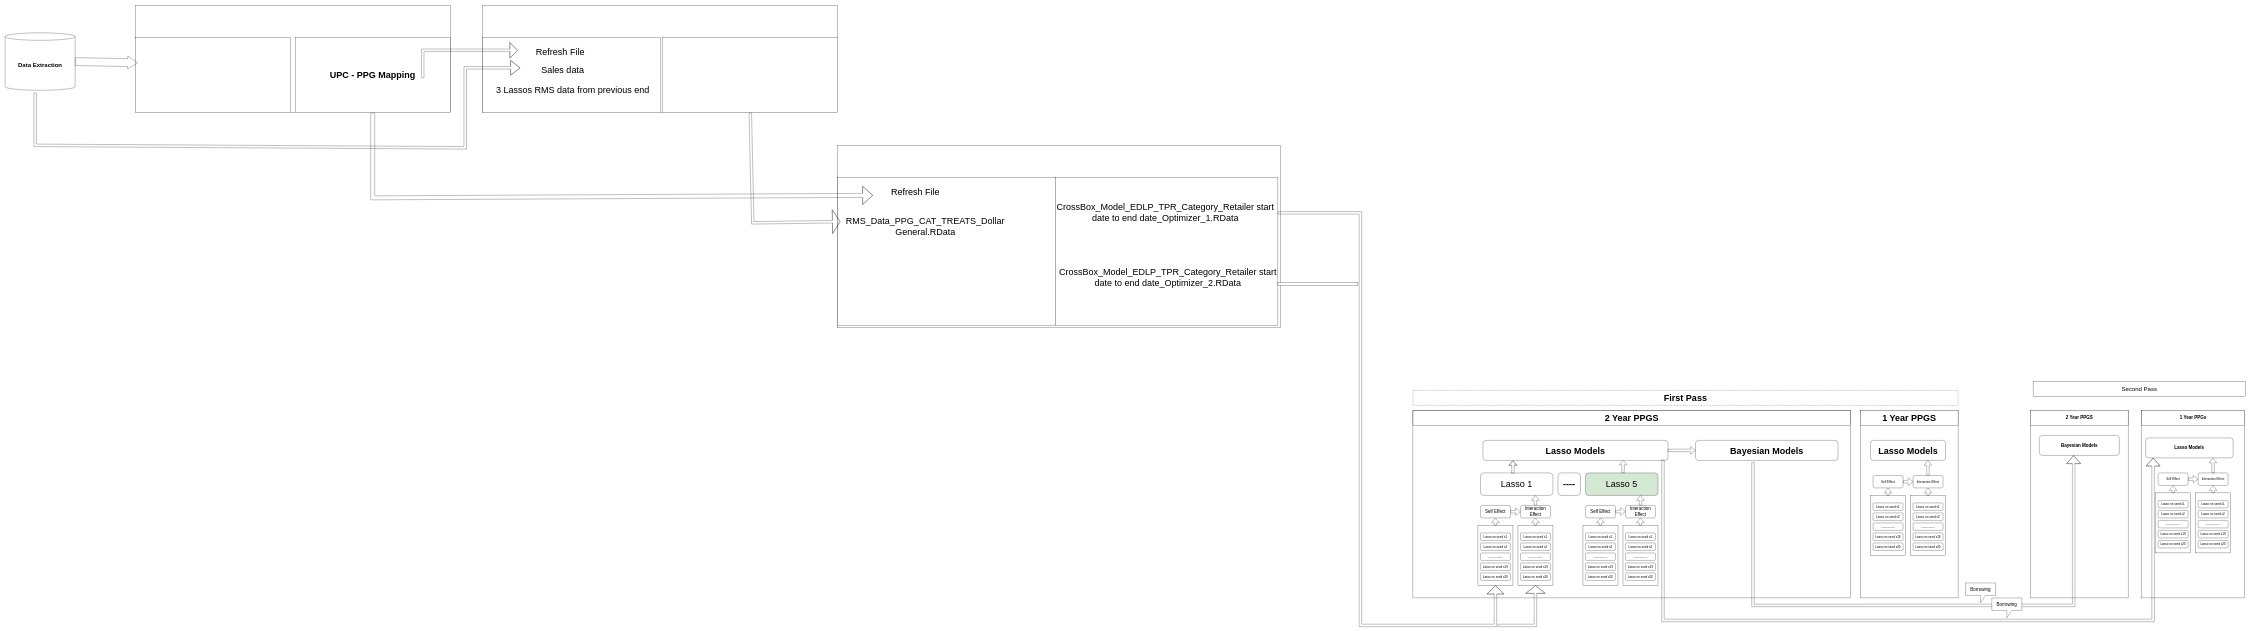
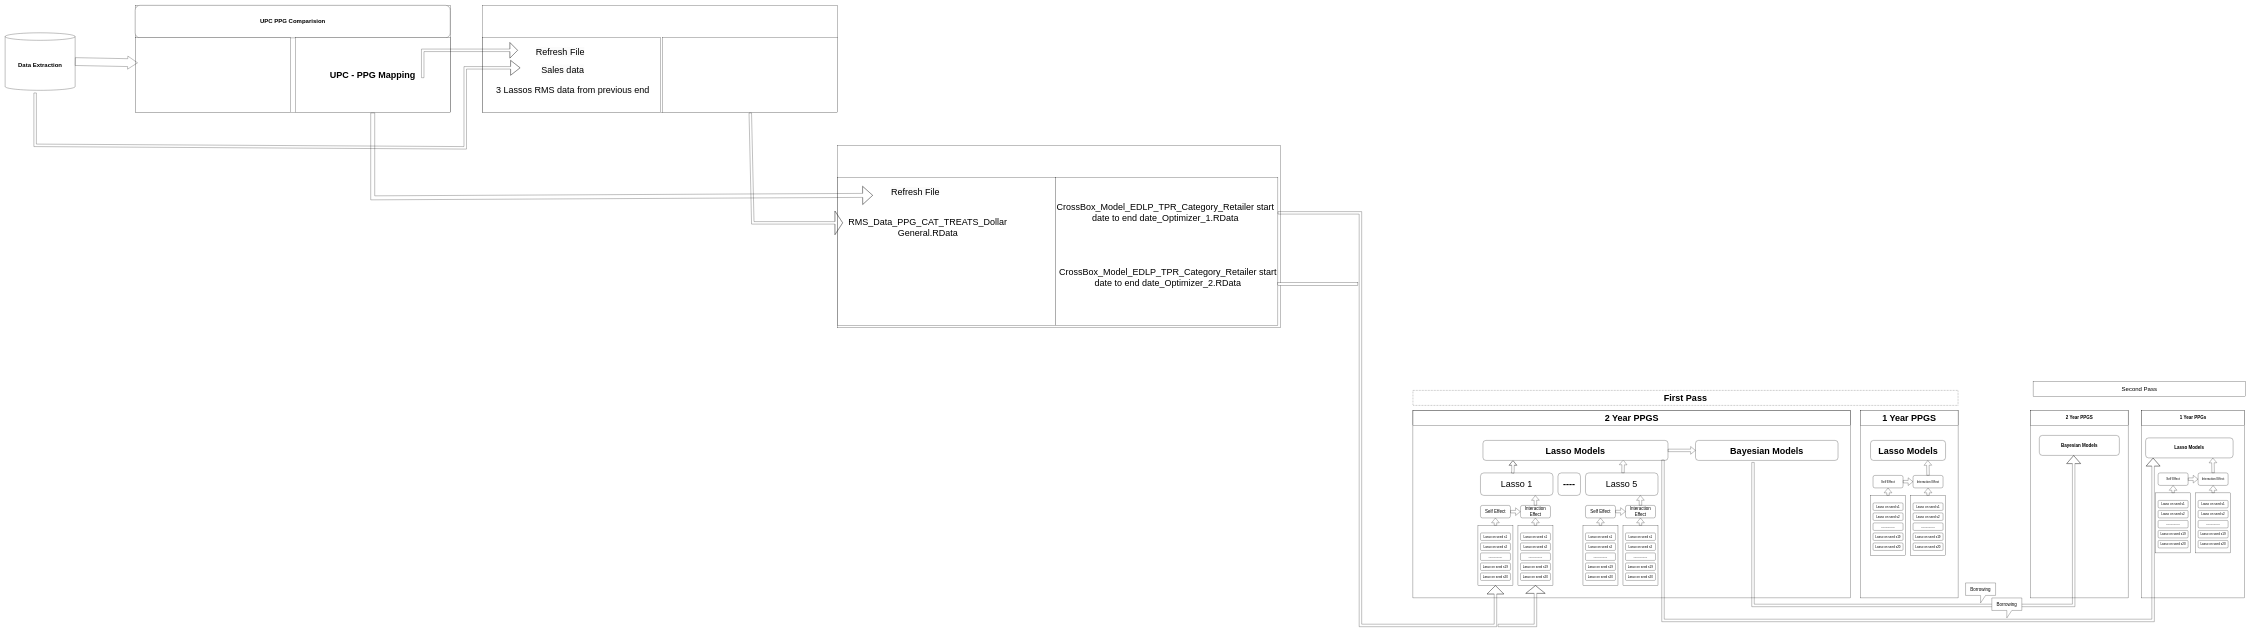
none -> (293, 21)
(925, 226) -> (928, 228)
(1621, 484) -> (1621, 484)
